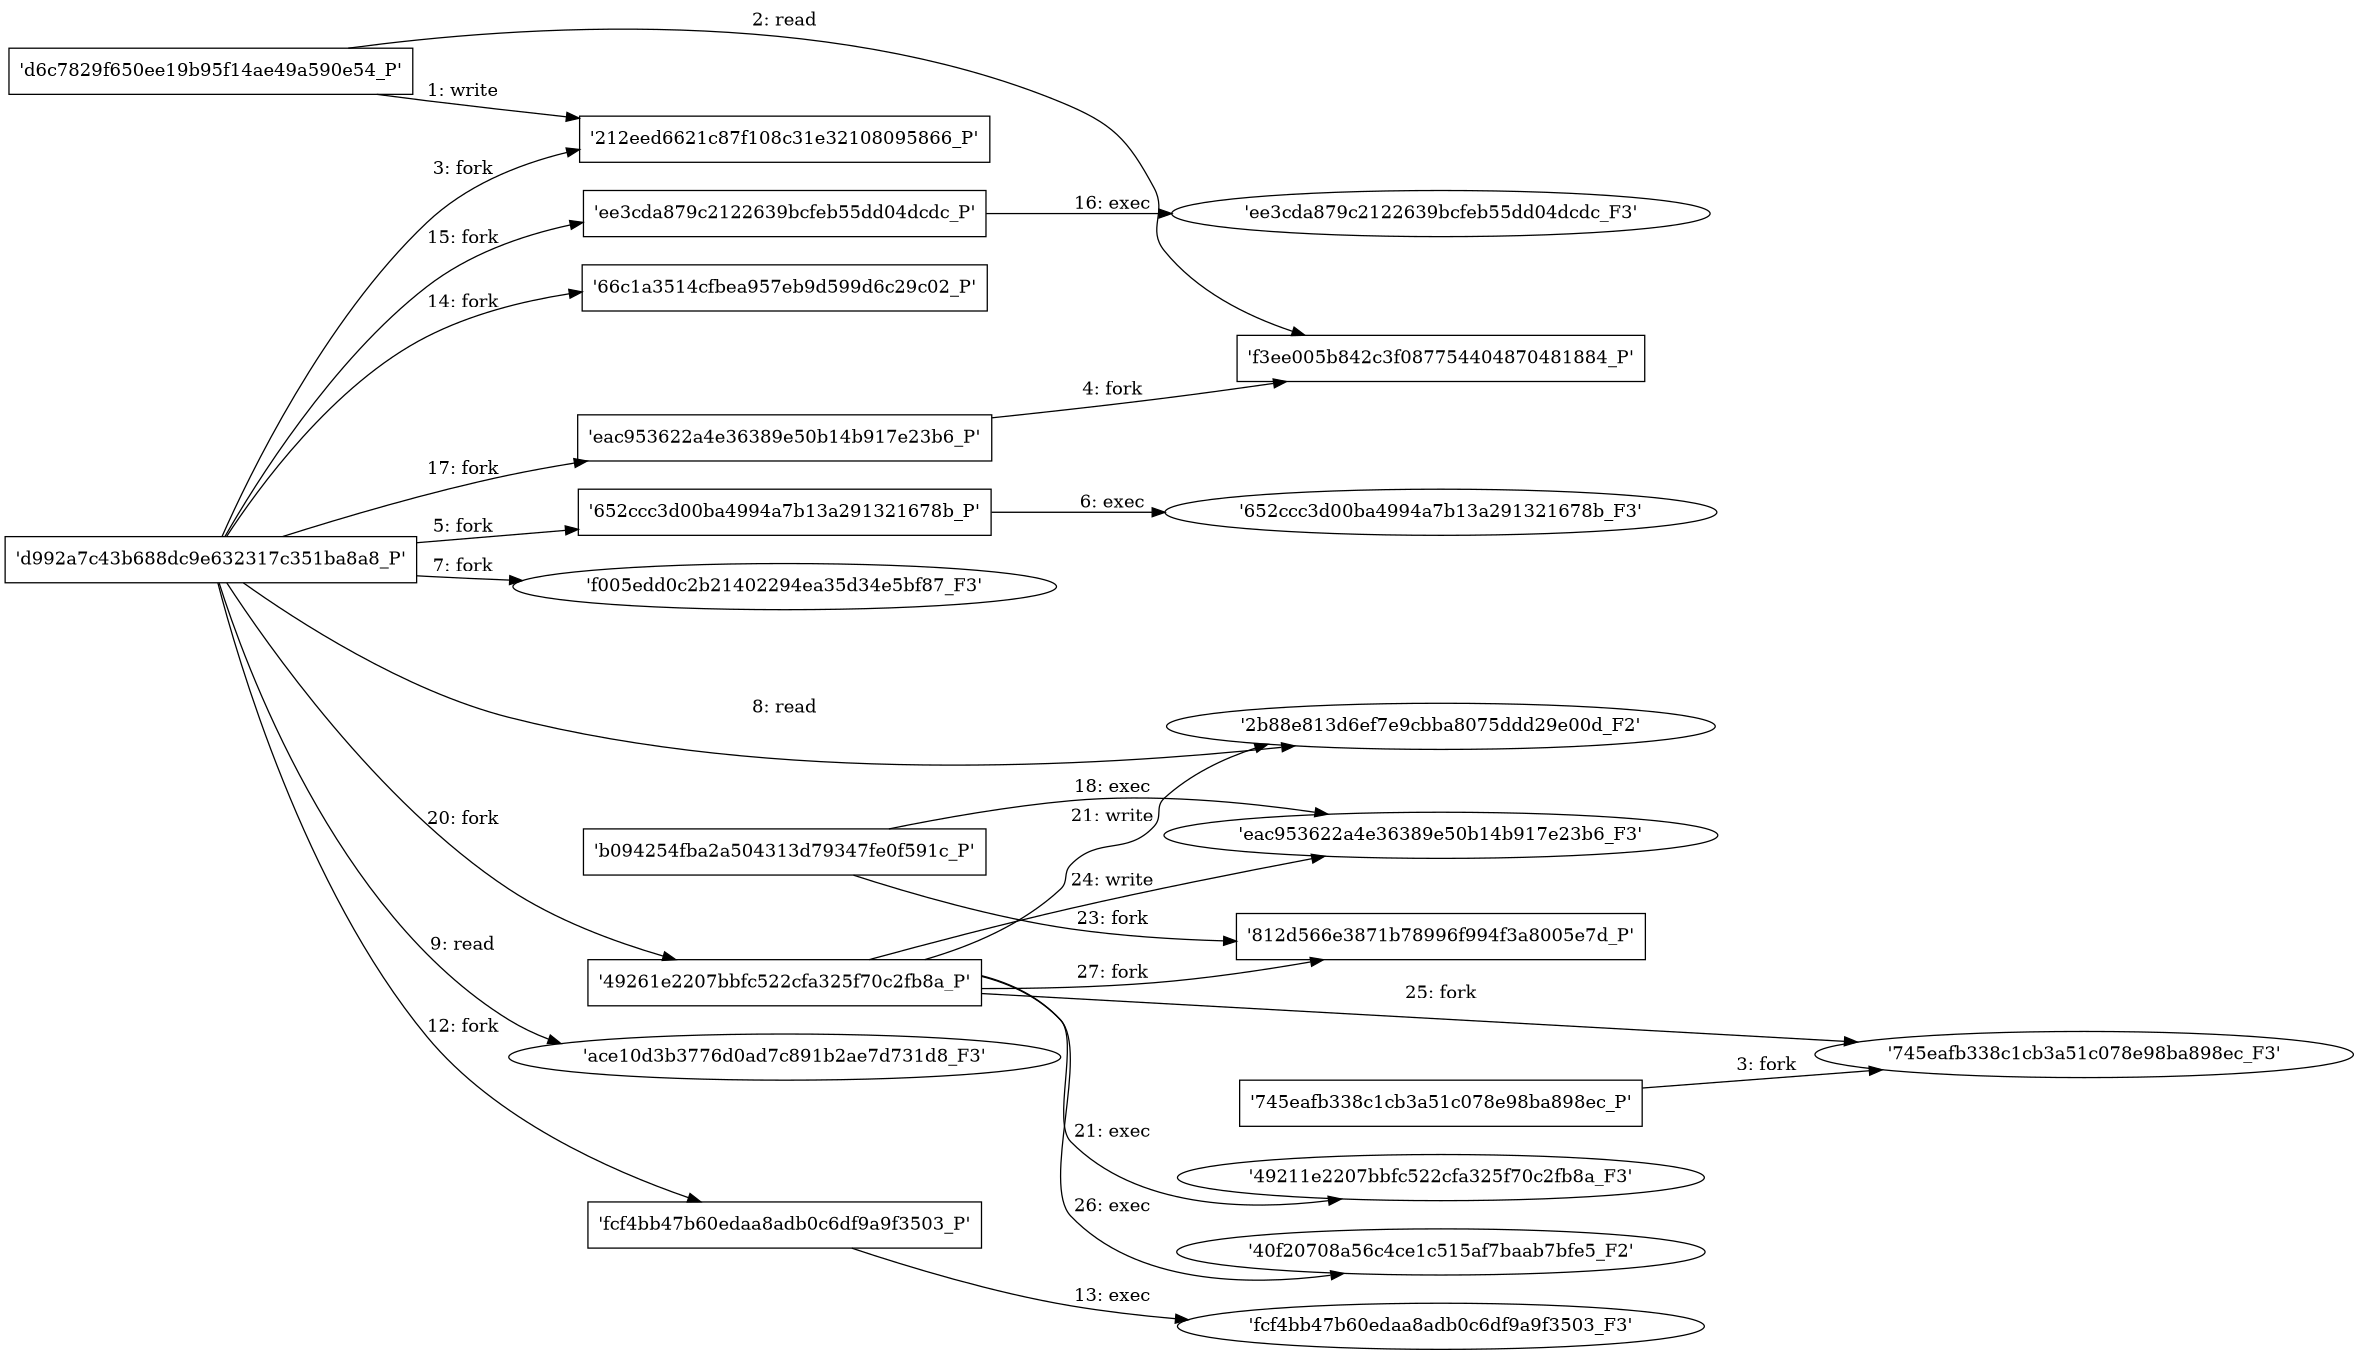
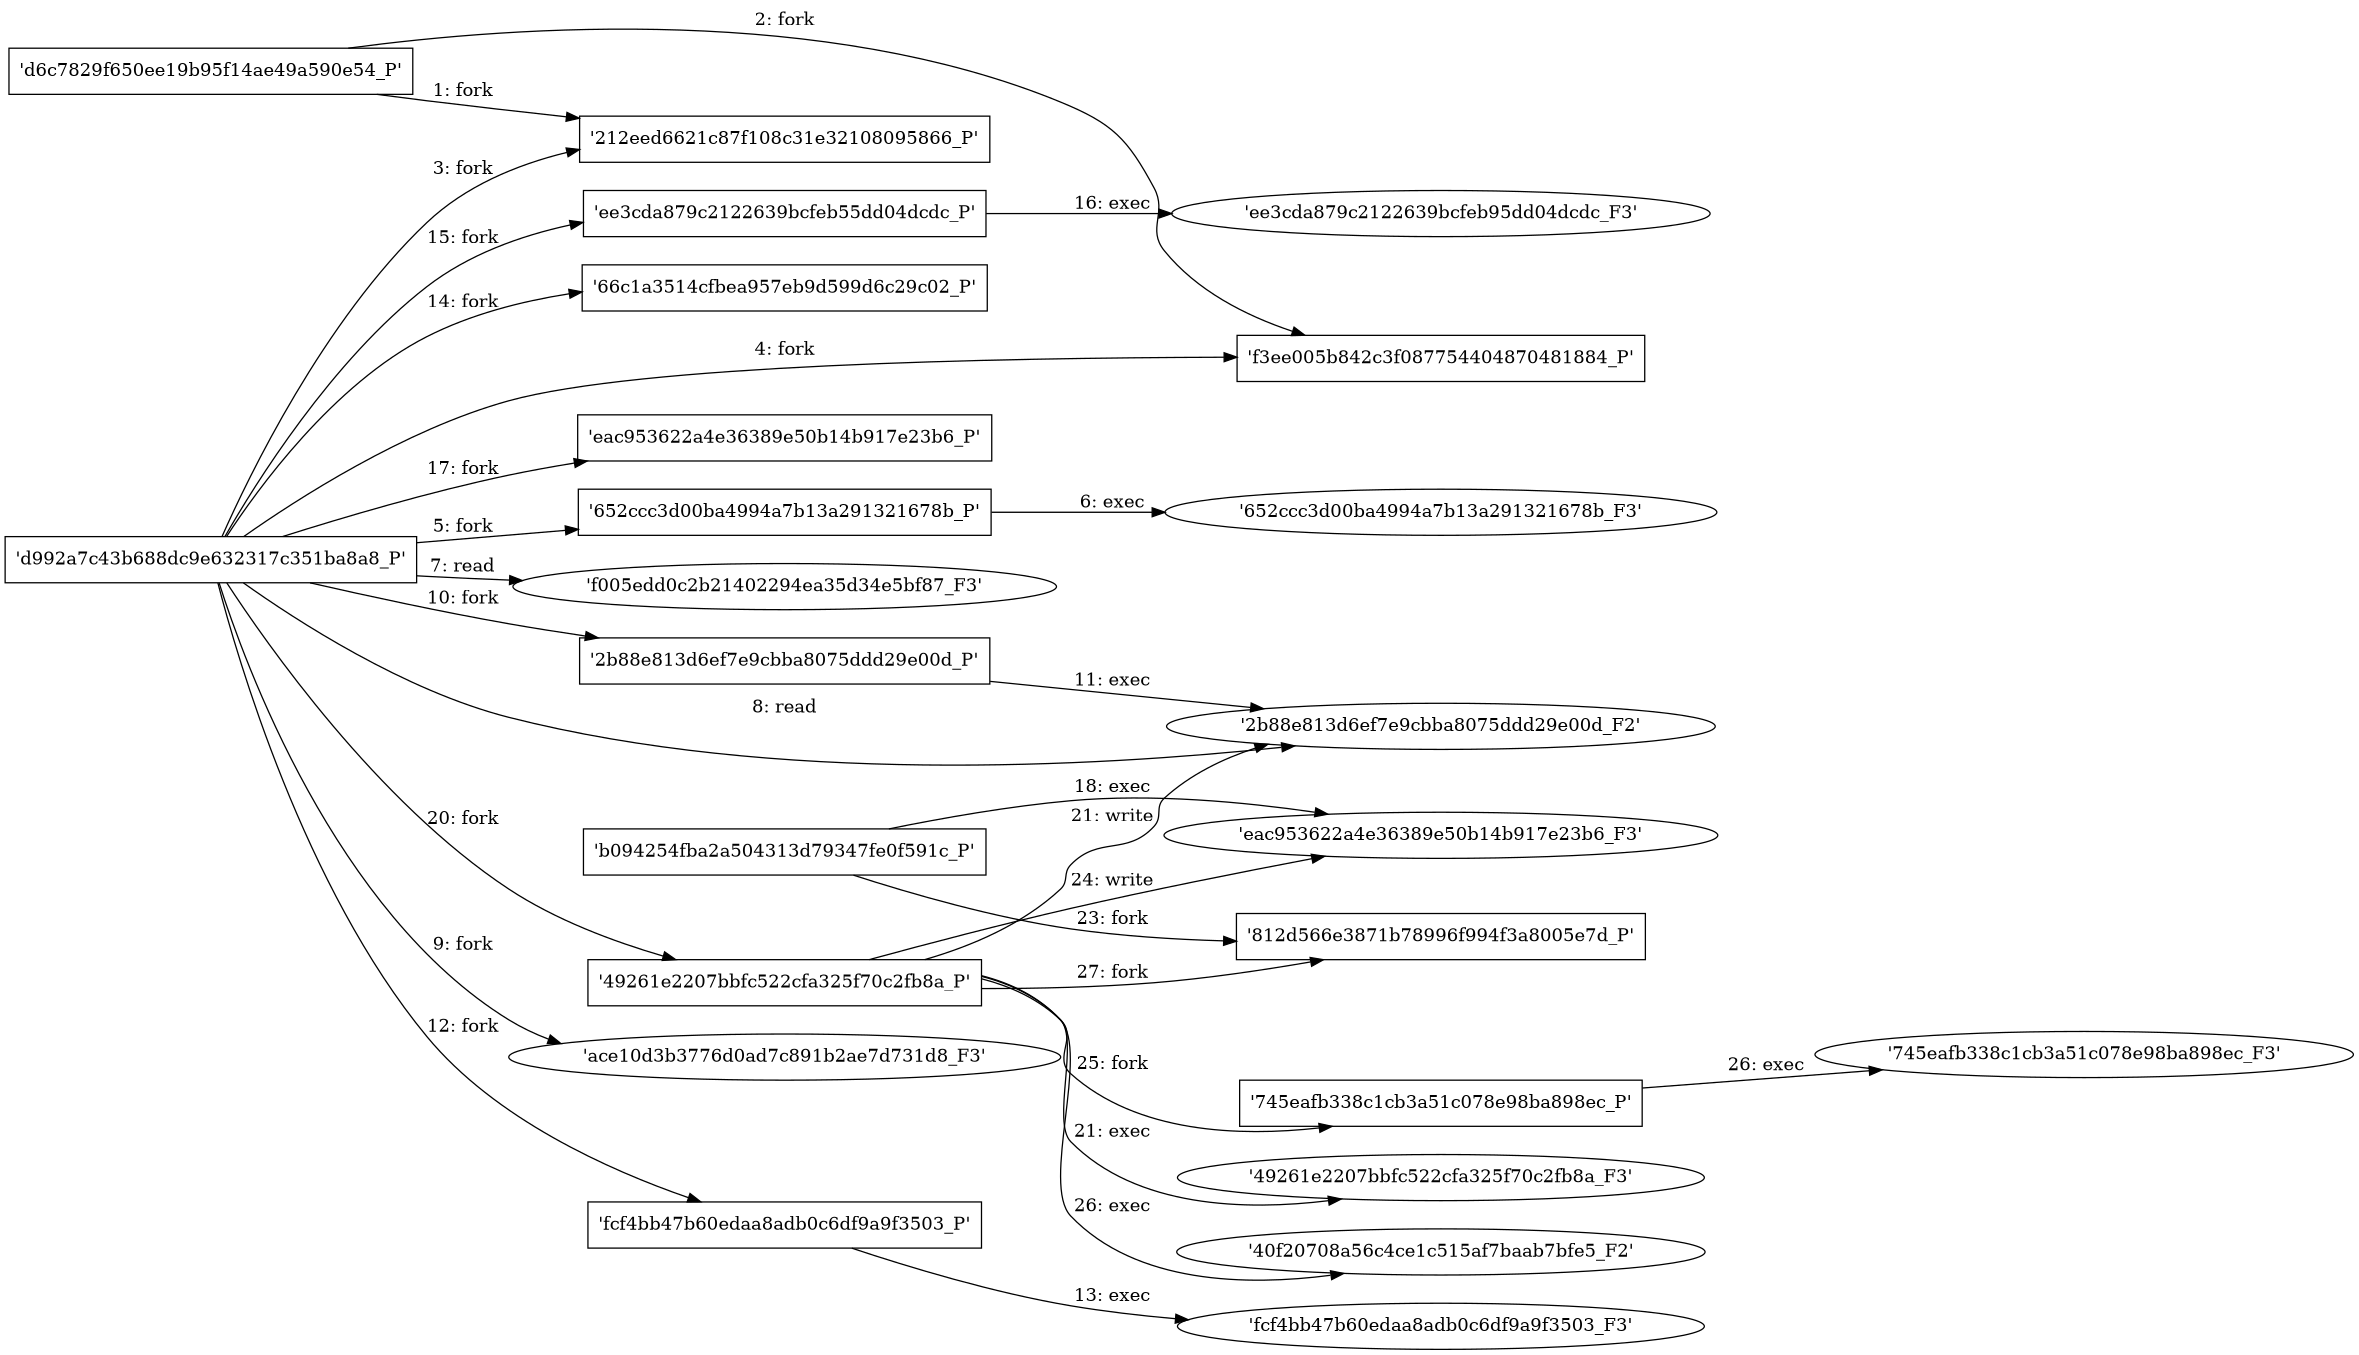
(785, 21) -> (785, 21)
(463, 91) -> (463, 91)
(1441, 214) -> (1441, 214)
(1133, 402) -> (716, 373)
(463, 567) -> (463, 567)
none -> (785, 661)
(463, 945) -> (463, 945)
(1413, 1017) -> (1118, 1104)
(1766, 1065) -> (1766, 1065)
(1441, 1178) -> (1441, 1178)
